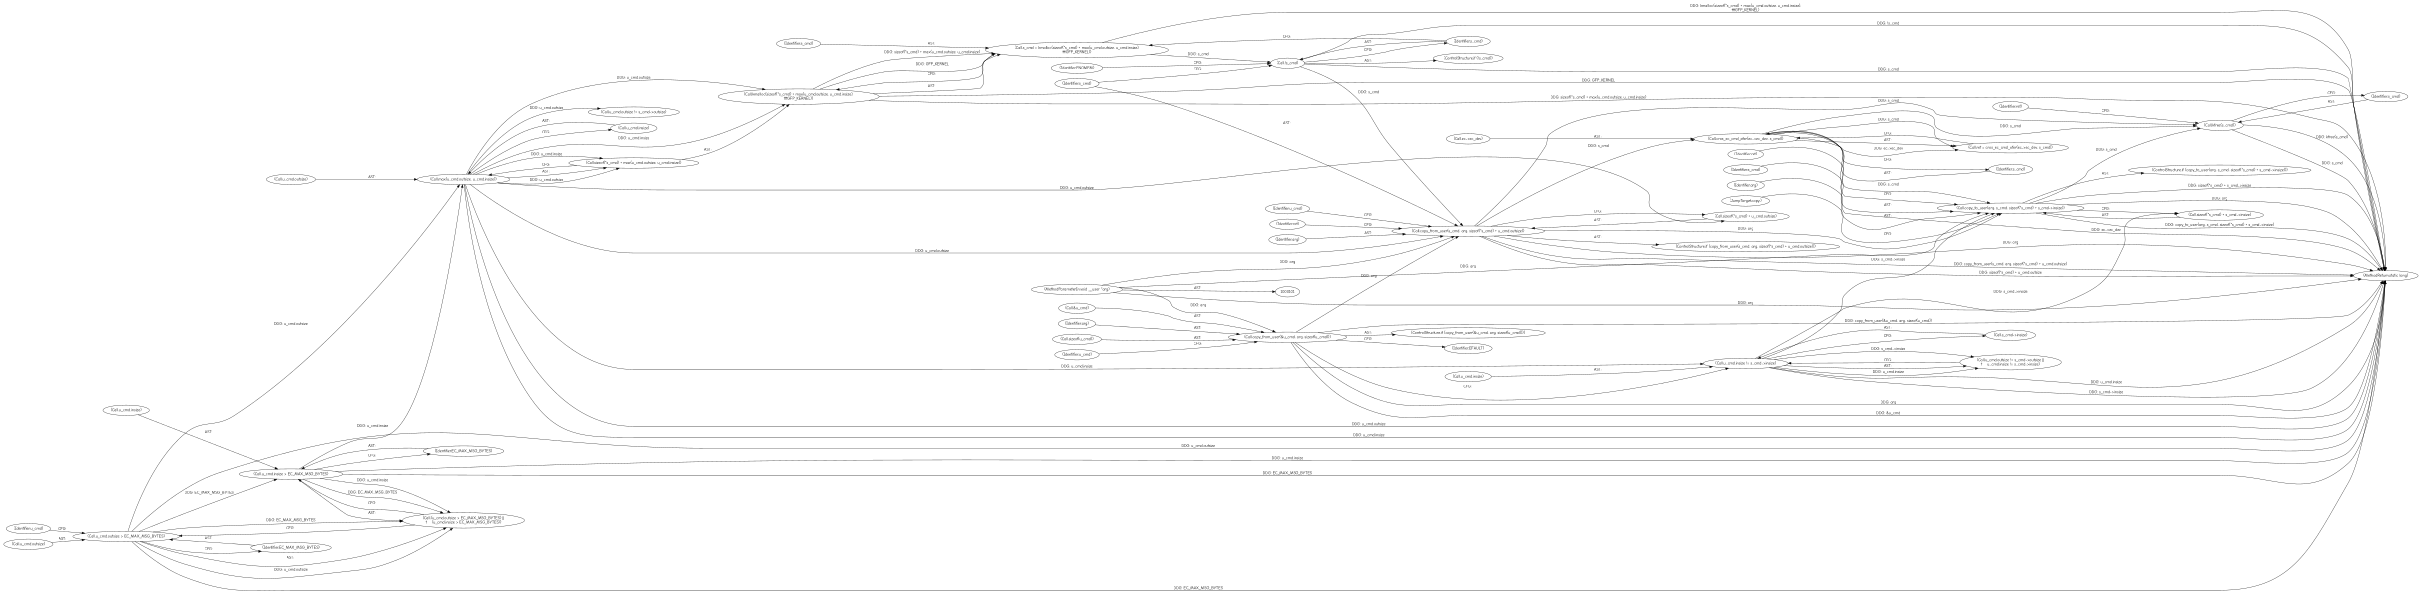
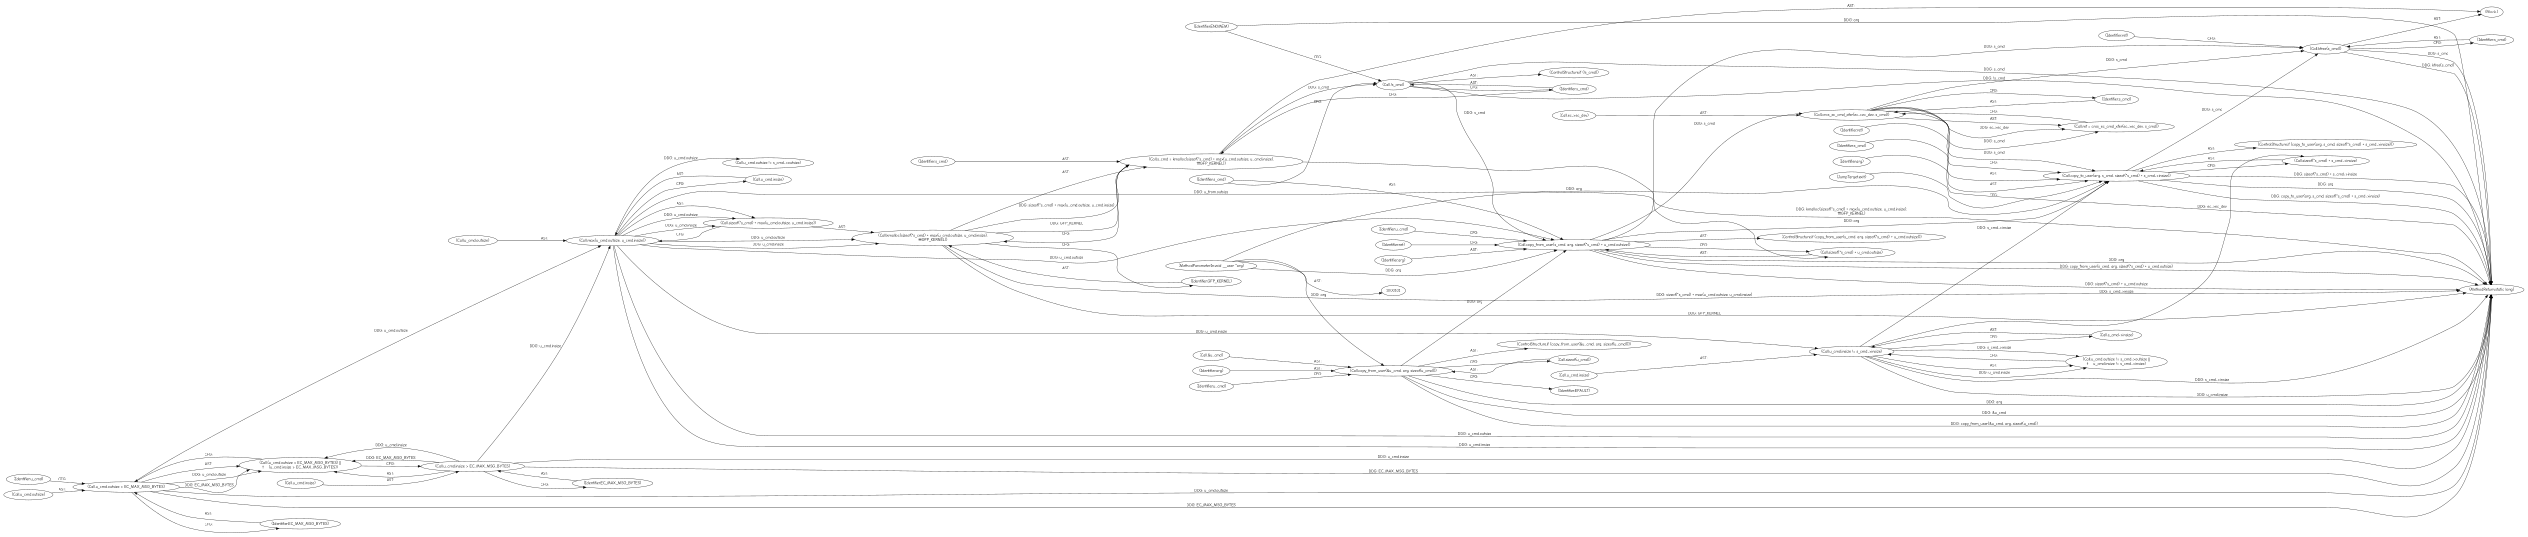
none -> (2492, 12)
(1077, 188) -> (1211, 192)
(1746, 201) -> (1852, 177)
none -> (1211, 281)
(1736, 305) -> (1972, 22)
(1506, 400) -> (1493, 364)
(206, 505) -> none
